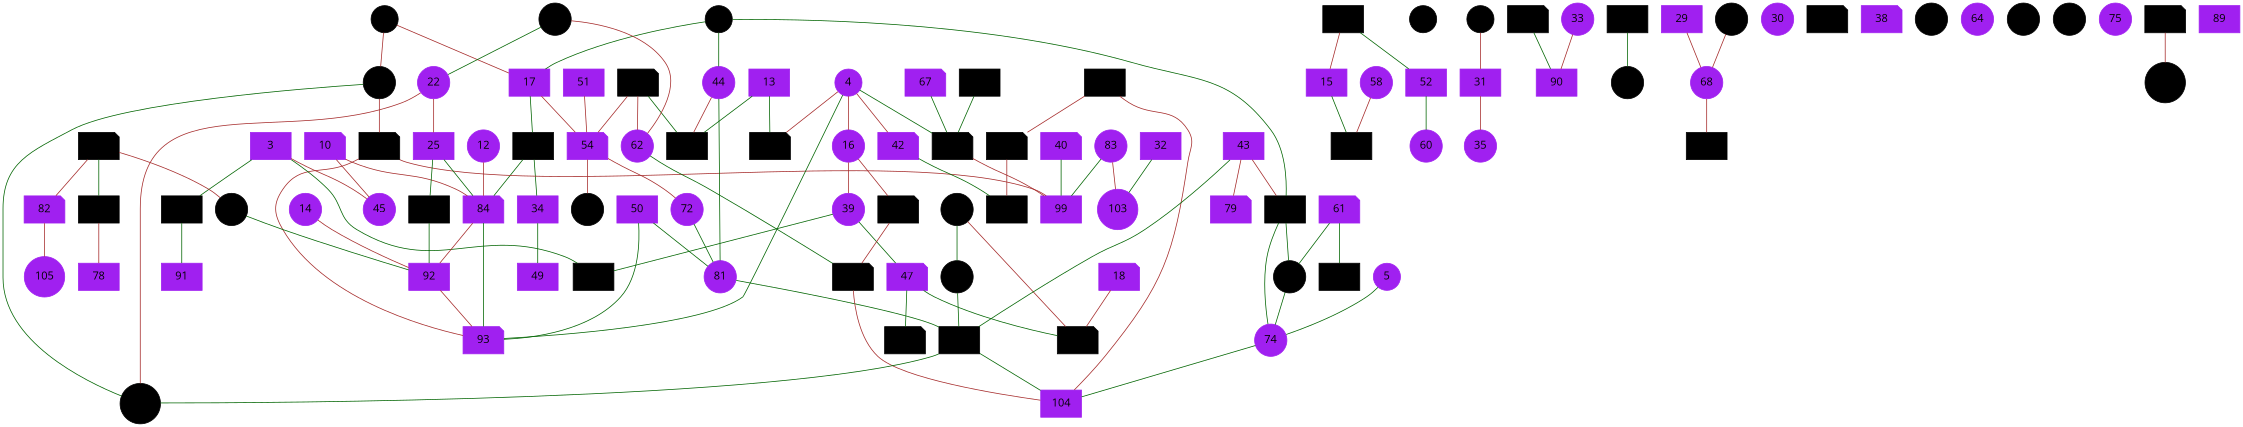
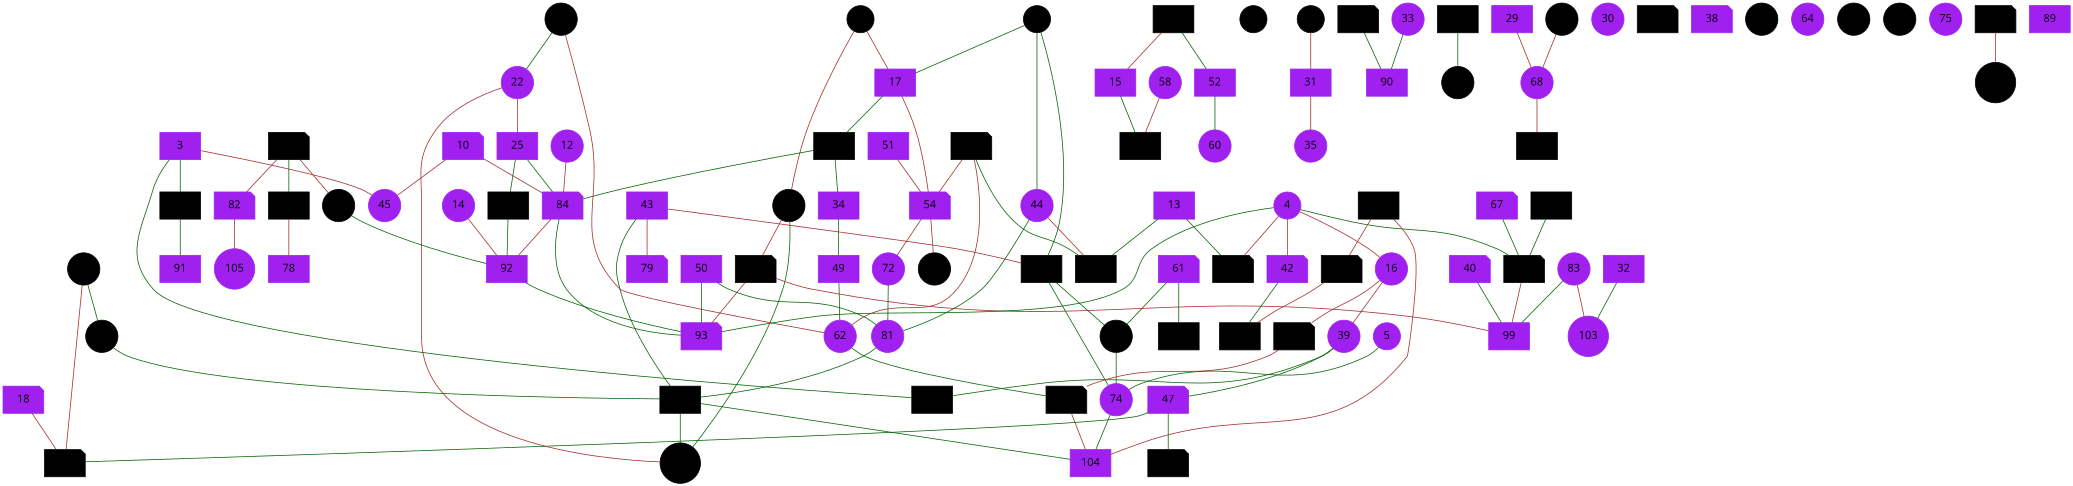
(1567, 52) -> (1397, 52)
none -> (839, 301)
(456, 308) -> (606, 313)
